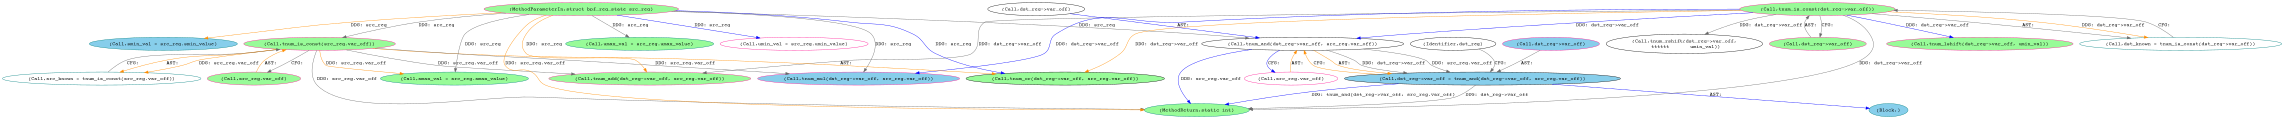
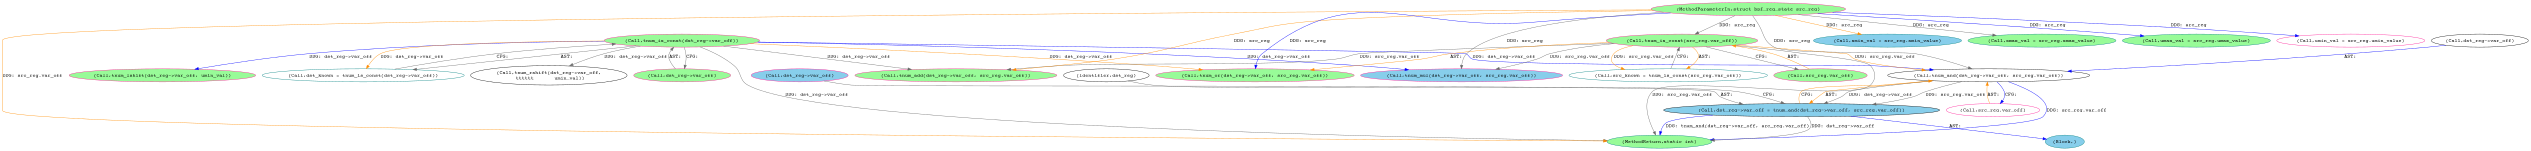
(609, 26) -> (1979, 24)
(355, 69) -> (1849, 55)
(1065, 79) -> (1255, 75)
